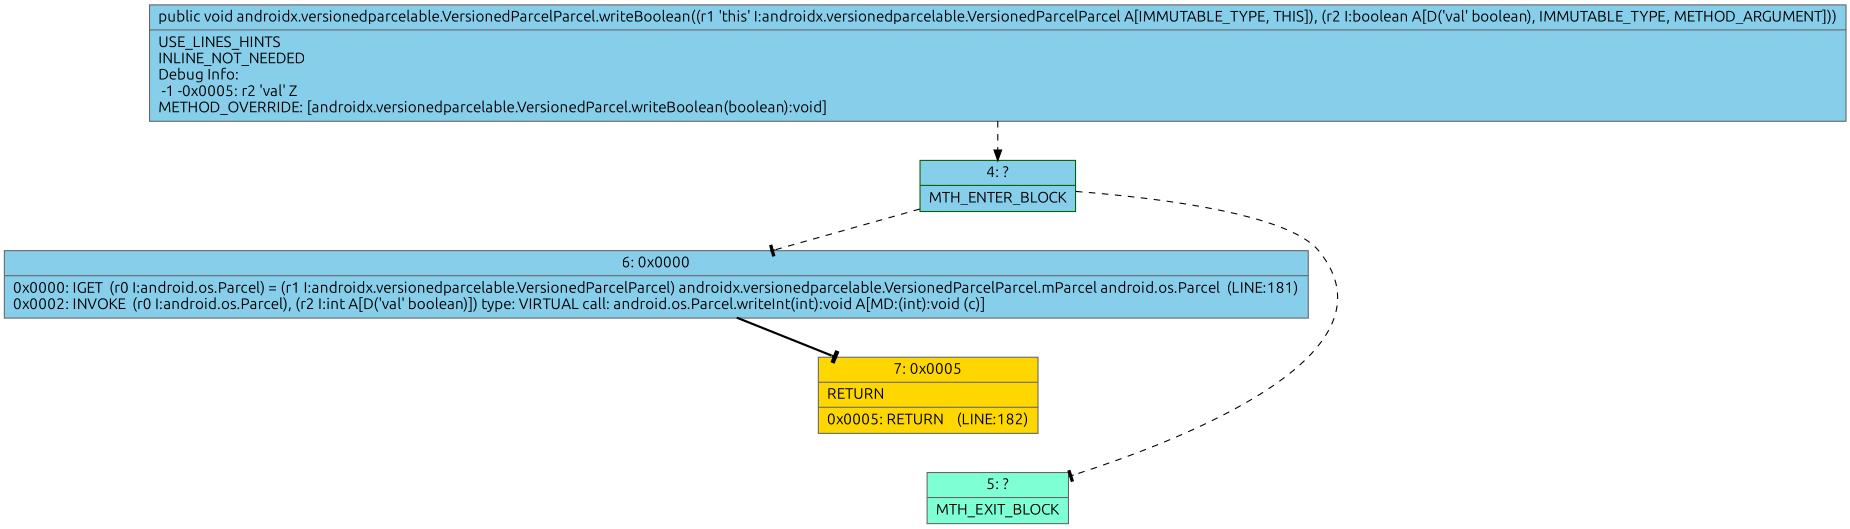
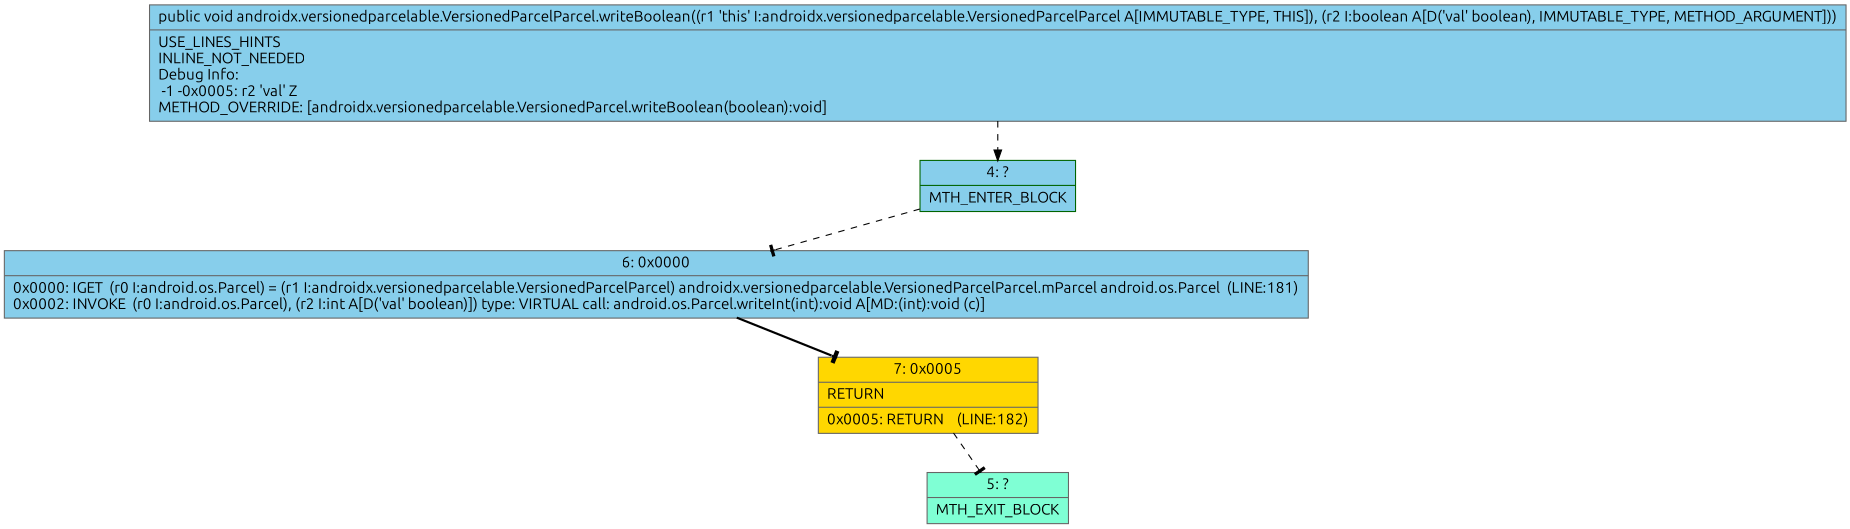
(1334, 311) -> (966, 451)
